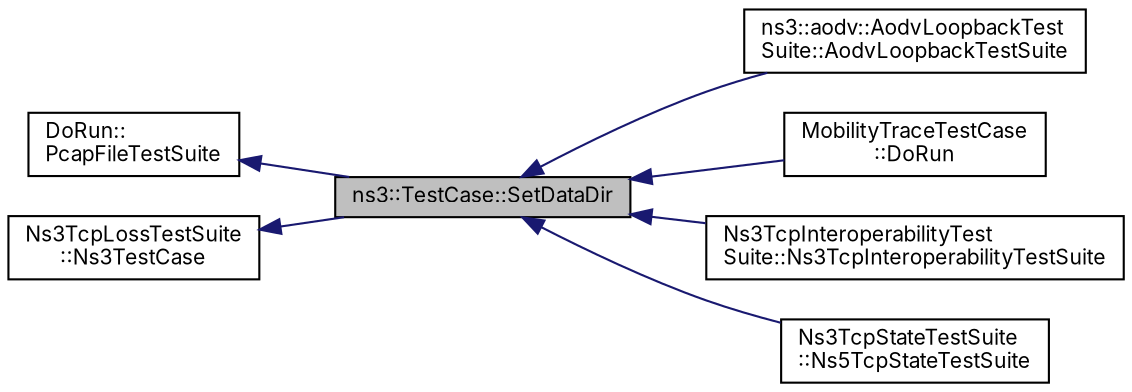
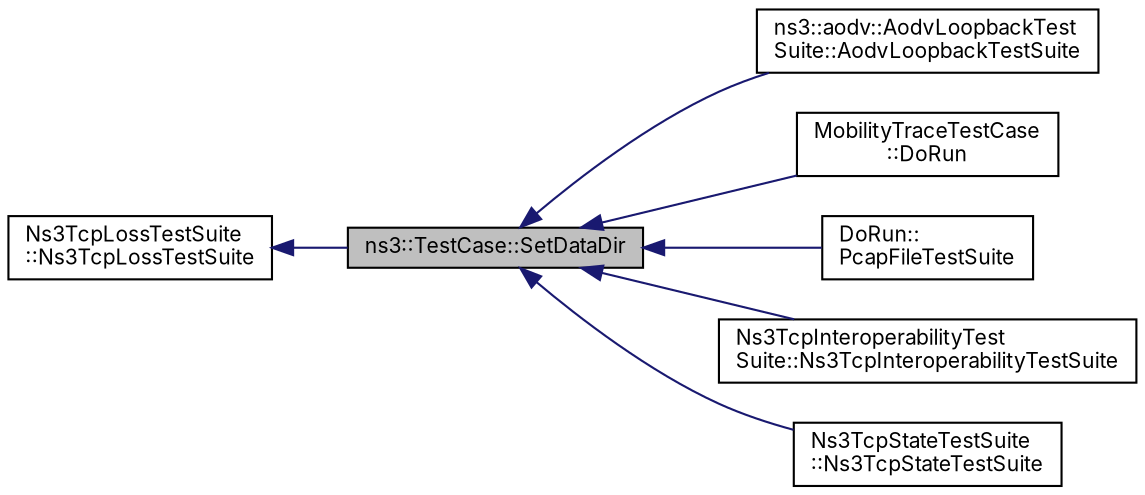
(305, 170) -> (743, 248)
(134, 248) -> (140, 248)
(915, 351) -> (928, 454)
